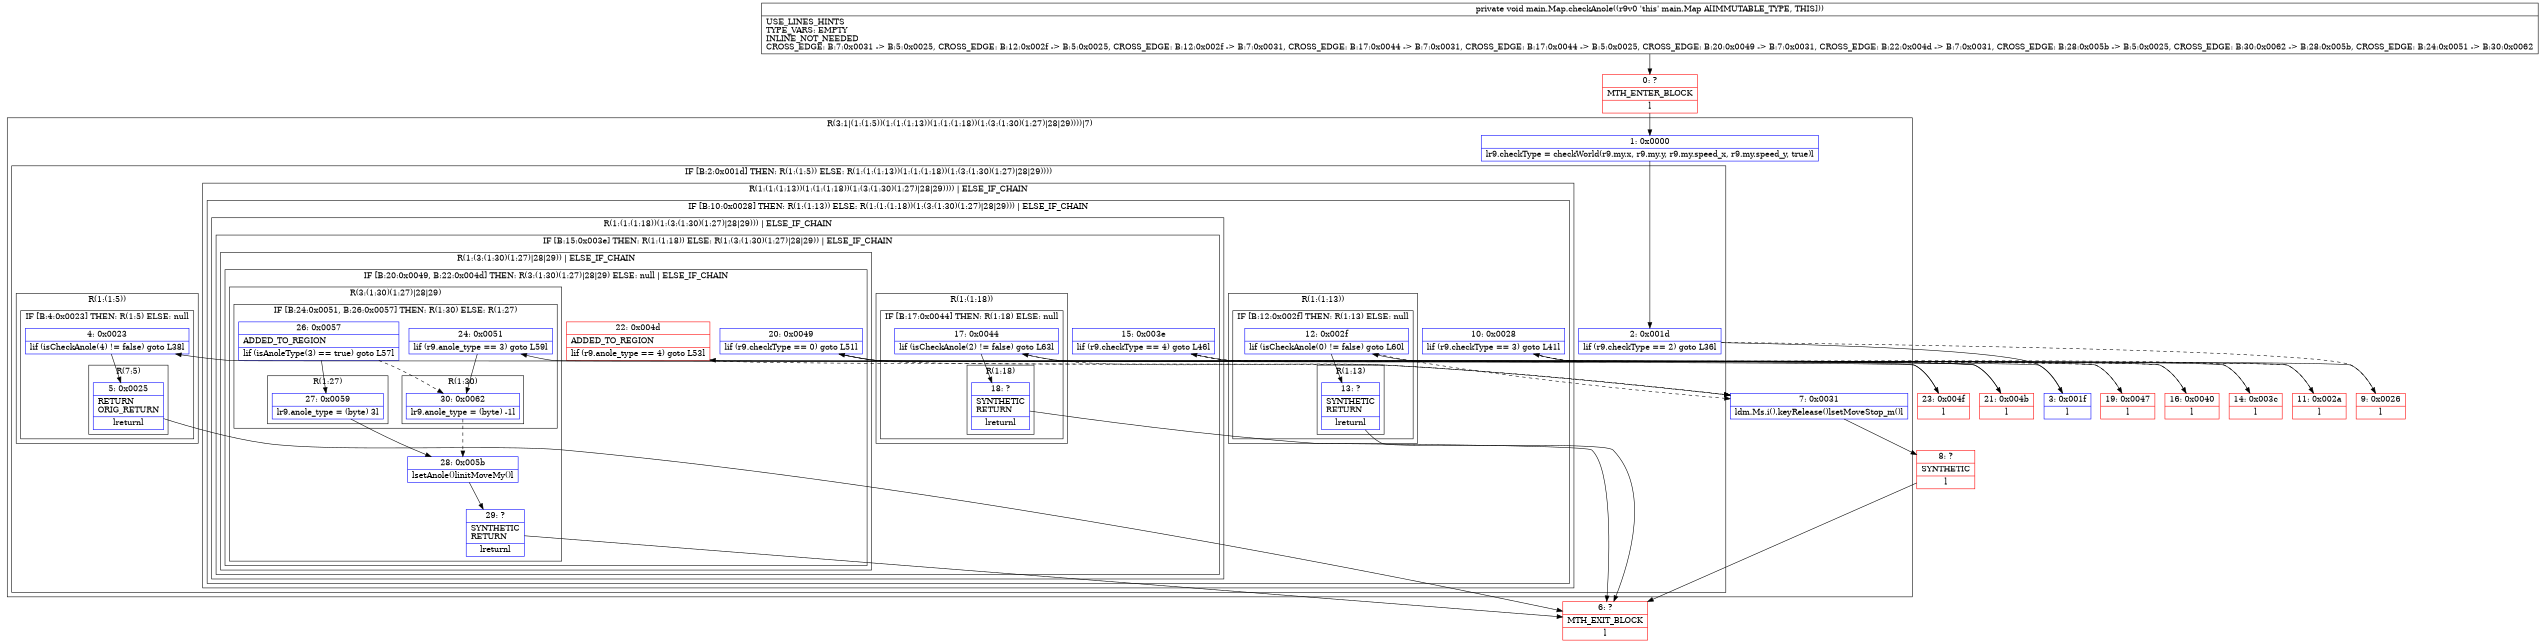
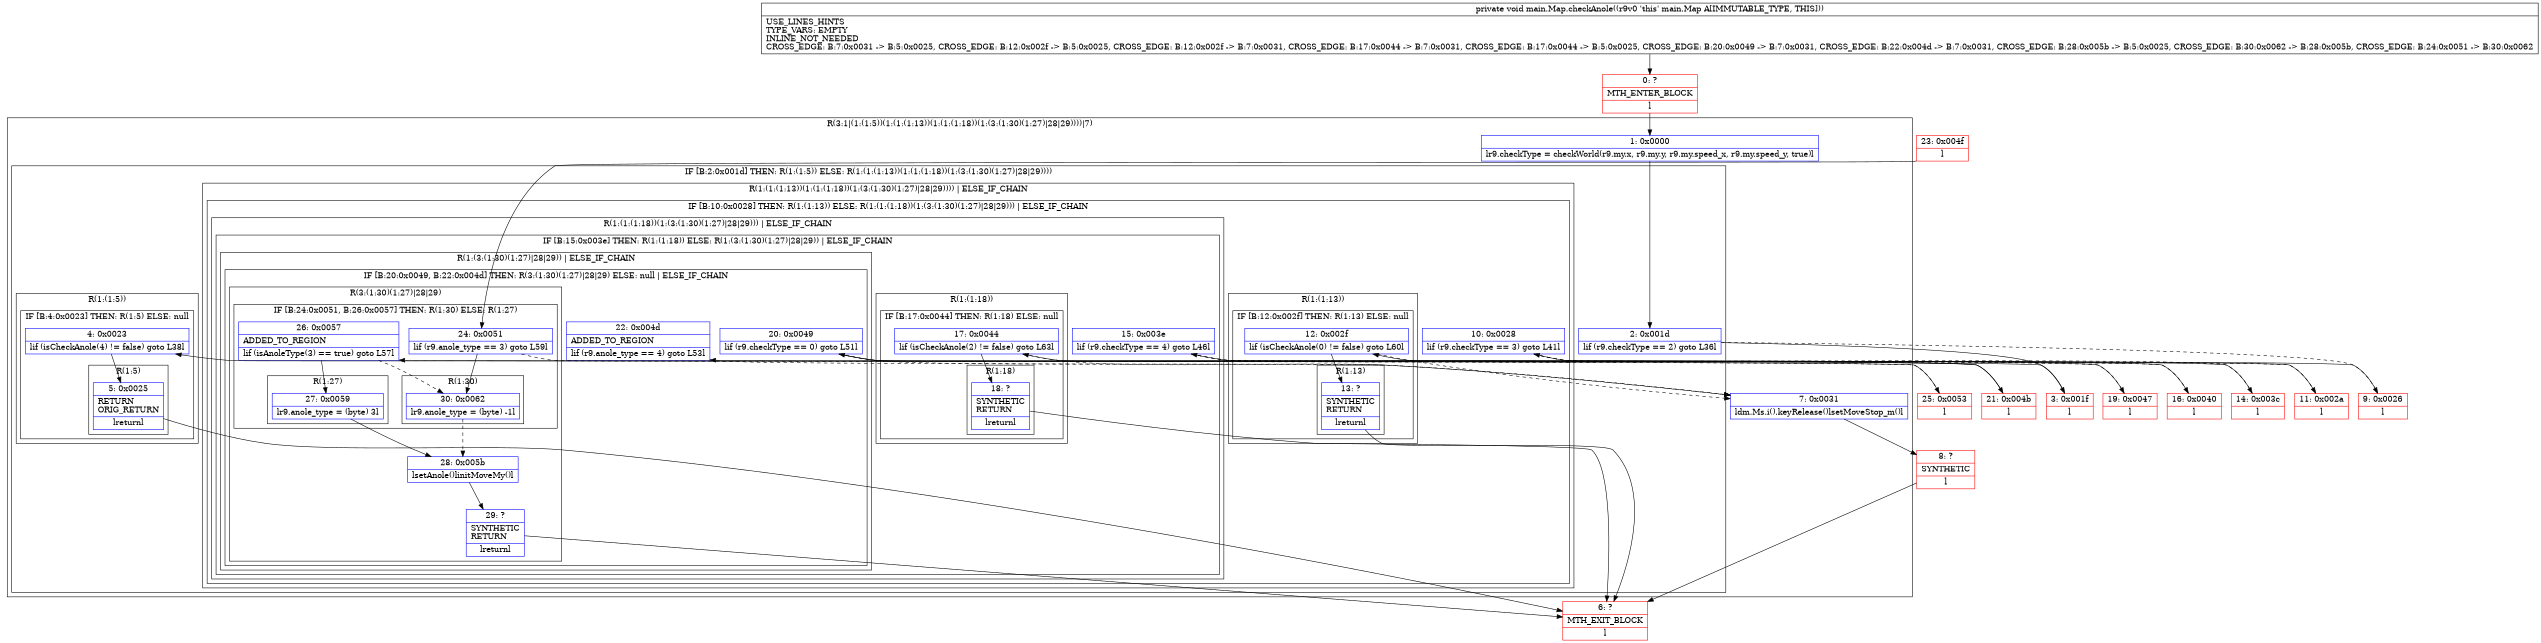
(638, 341) -> (638, 341)
(1328, 361) -> none
(128, 372) -> (128, 372)
none -> (1945, 406)
(2068, 406) -> (2070, 406)
